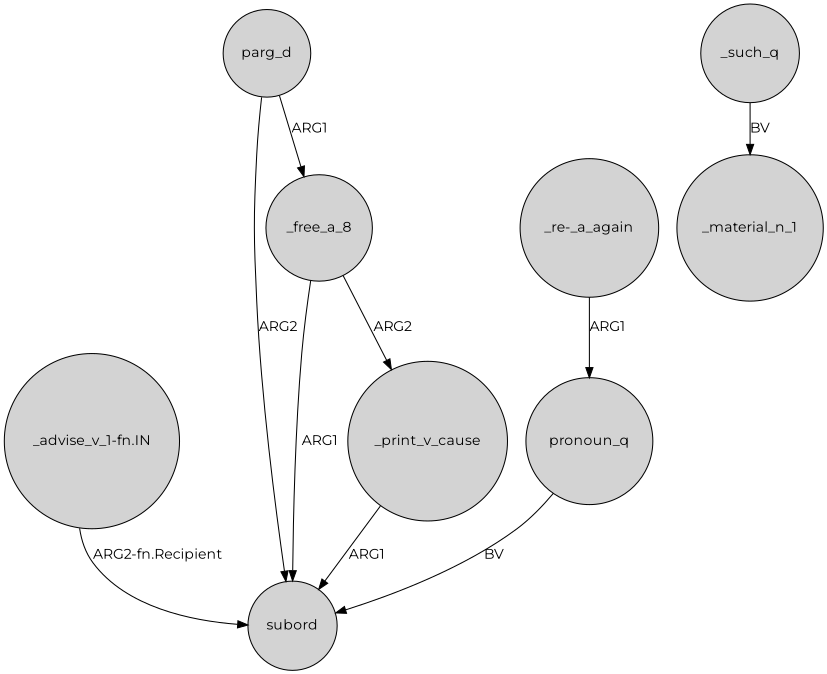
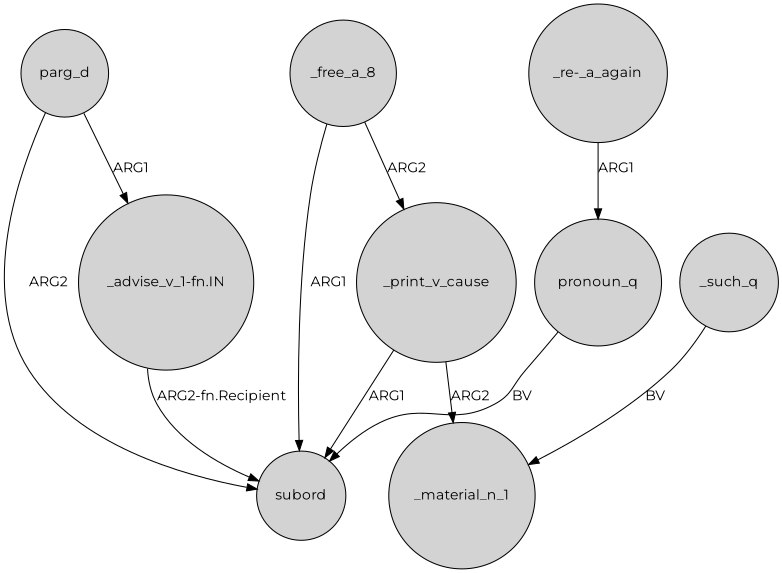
(290, 131) -> (104, 154)
none -> (449, 387)
